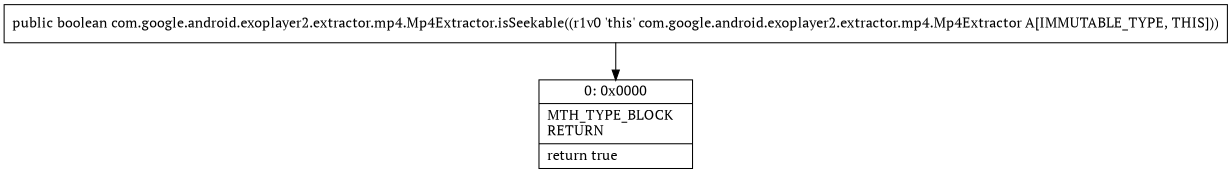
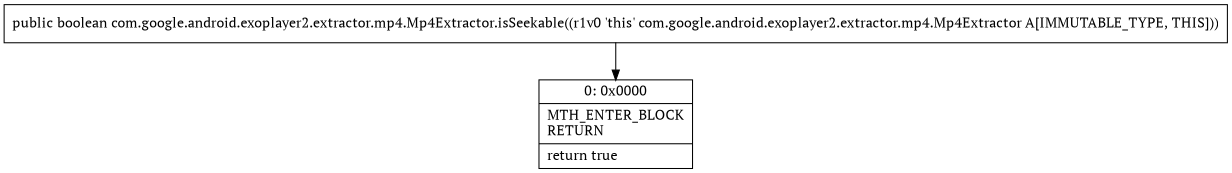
(611, 115) -> (616, 115)
